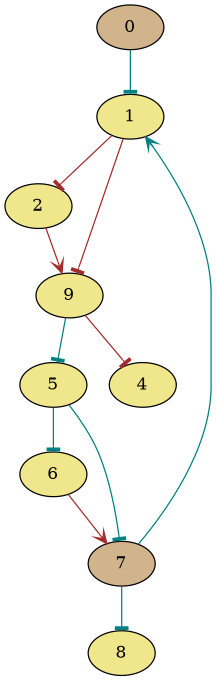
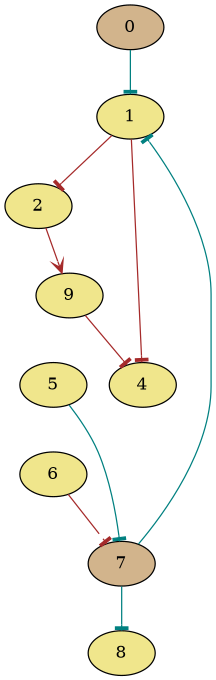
(101, 203) -> (136, 248)
(62, 337) -> none
(211, 345) -> (211, 345)
(53, 427) -> none
(84, 514) -> (84, 514)
